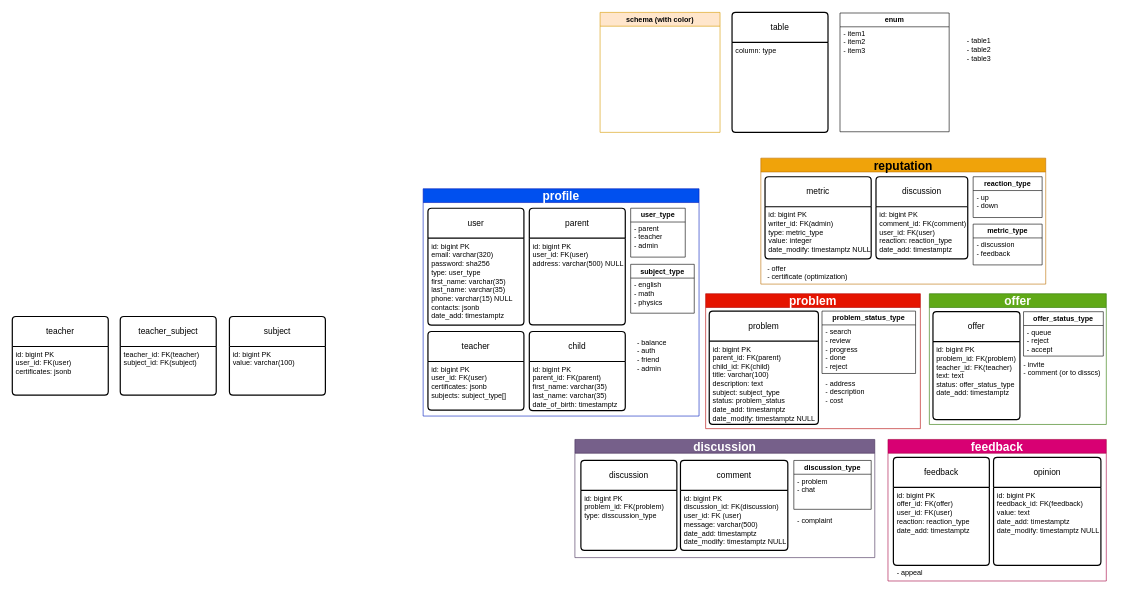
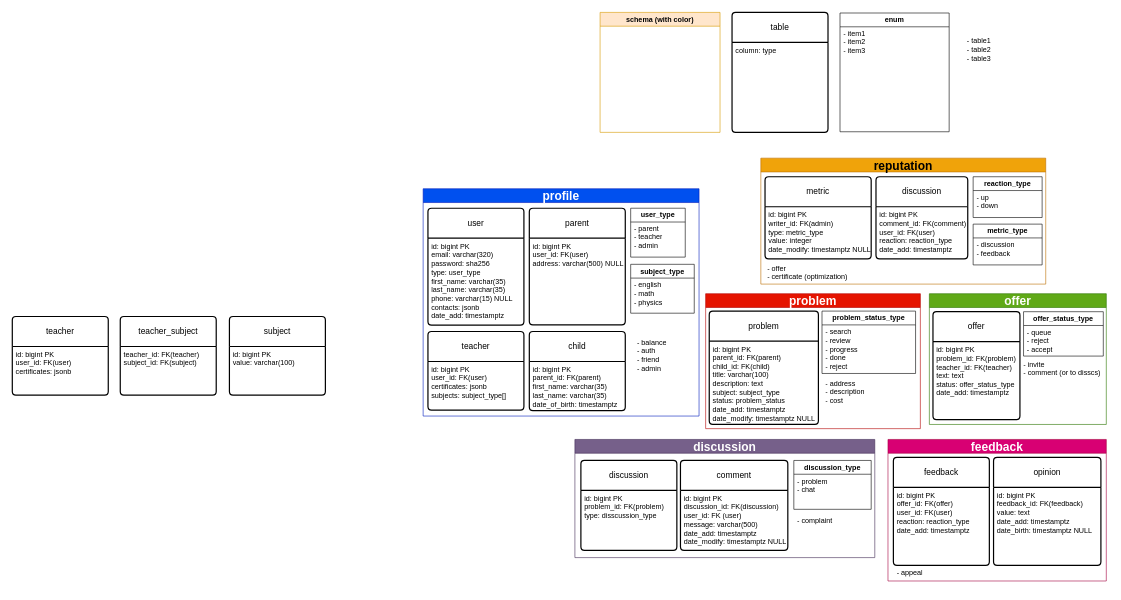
(1051, 513) -> (1049, 513)
